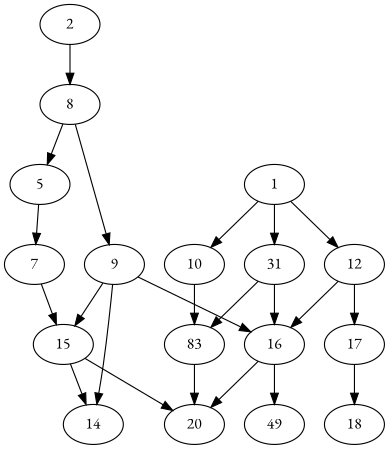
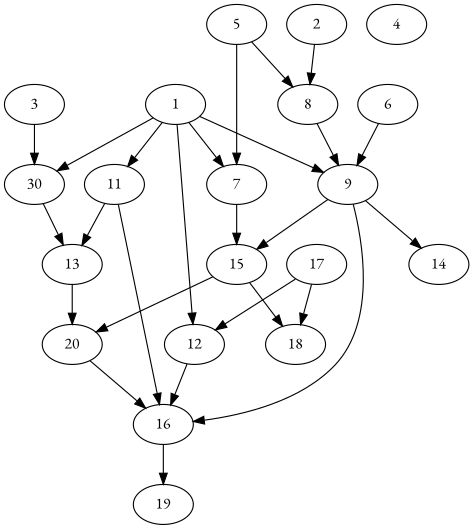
none -> (397, 24)
none -> (34, 104)
none -> (388, 104)
(57, 139) -> (268, 60)
none -> (203, 140)
none -> (257, 142)
(194, 264) -> (34, 184)
(274, 264) -> (114, 184)
(354, 299) -> (257, 304)
(194, 344) -> (72, 264)
(76, 379) -> (258, 294)
(239, 380) -> (114, 381)
(274, 424) -> (163, 504)
